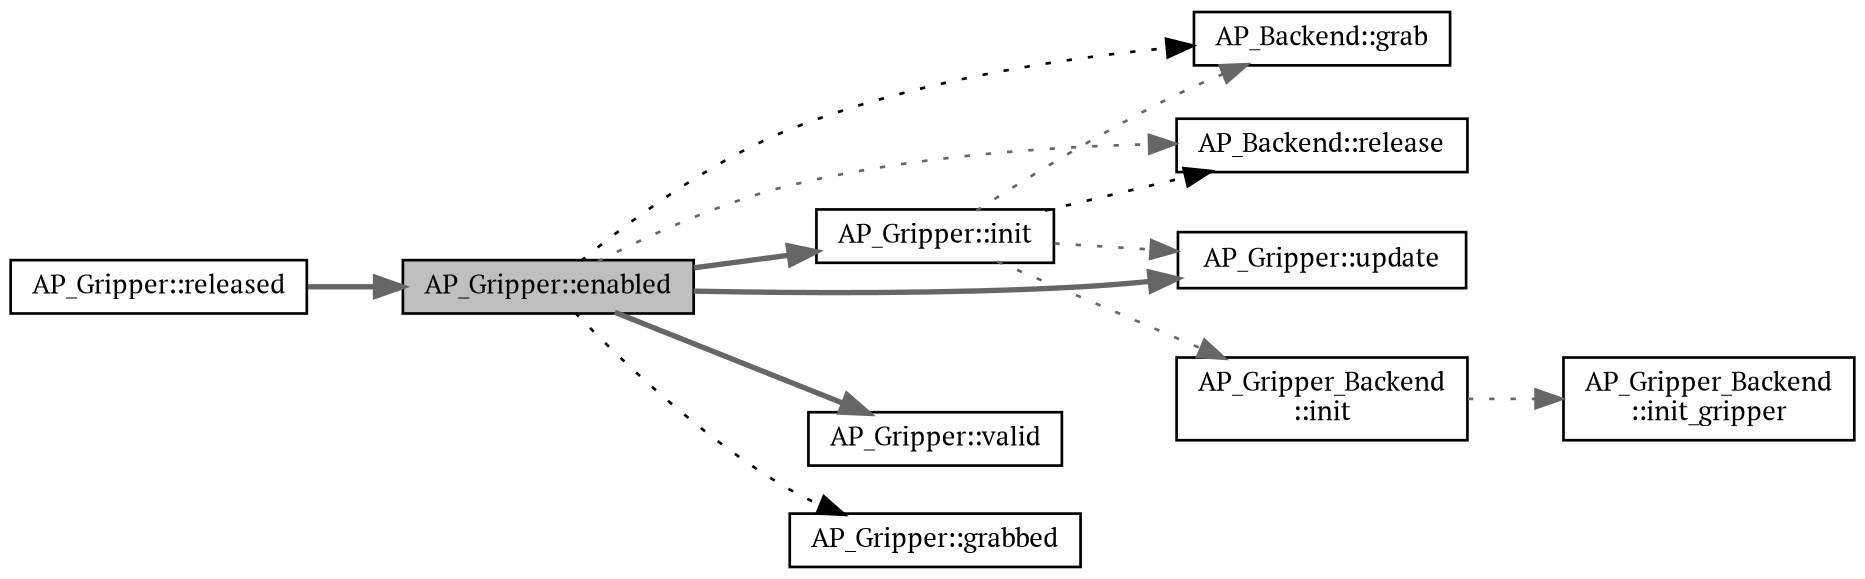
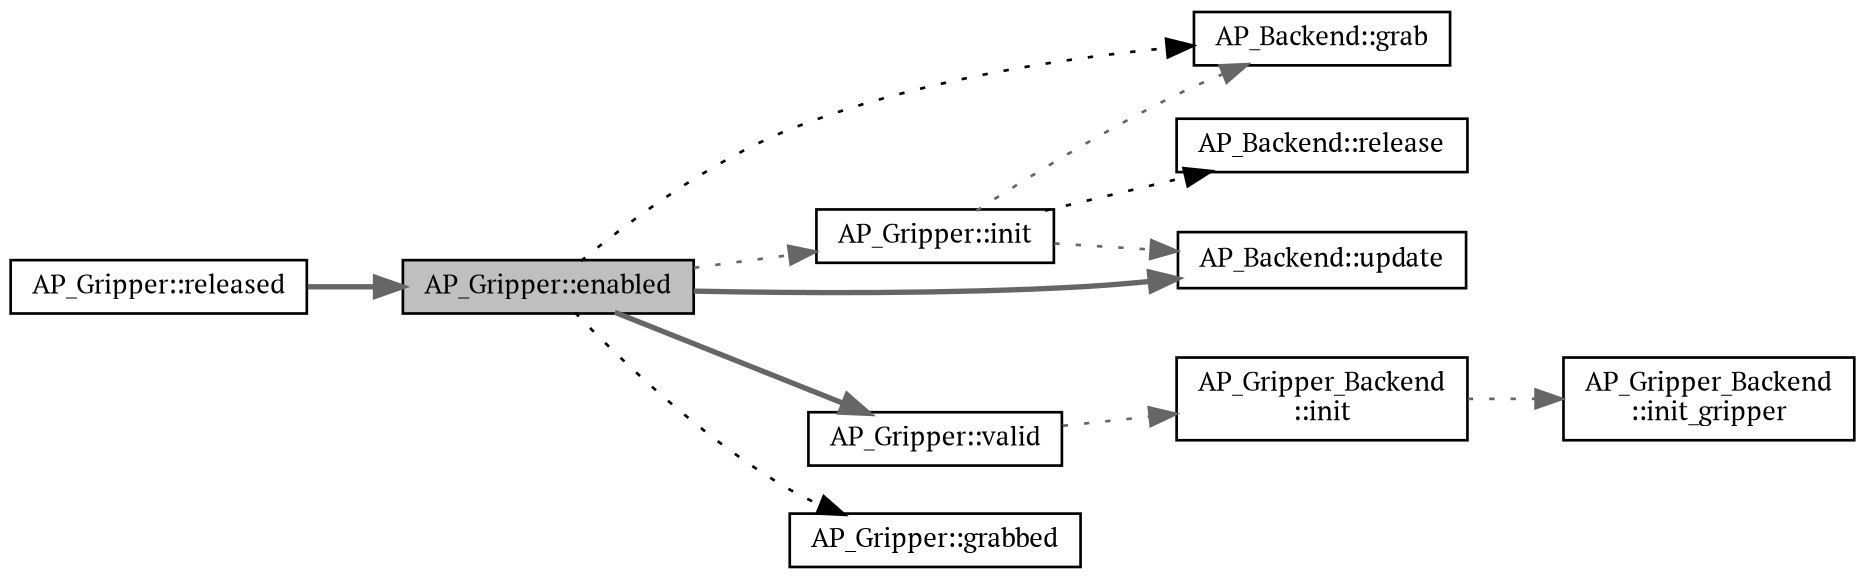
(866, 170) -> none
(1322, 260) -> (1322, 260)
(742, 261) -> (742, 261)
(1099, 305) -> (1106, 421)
